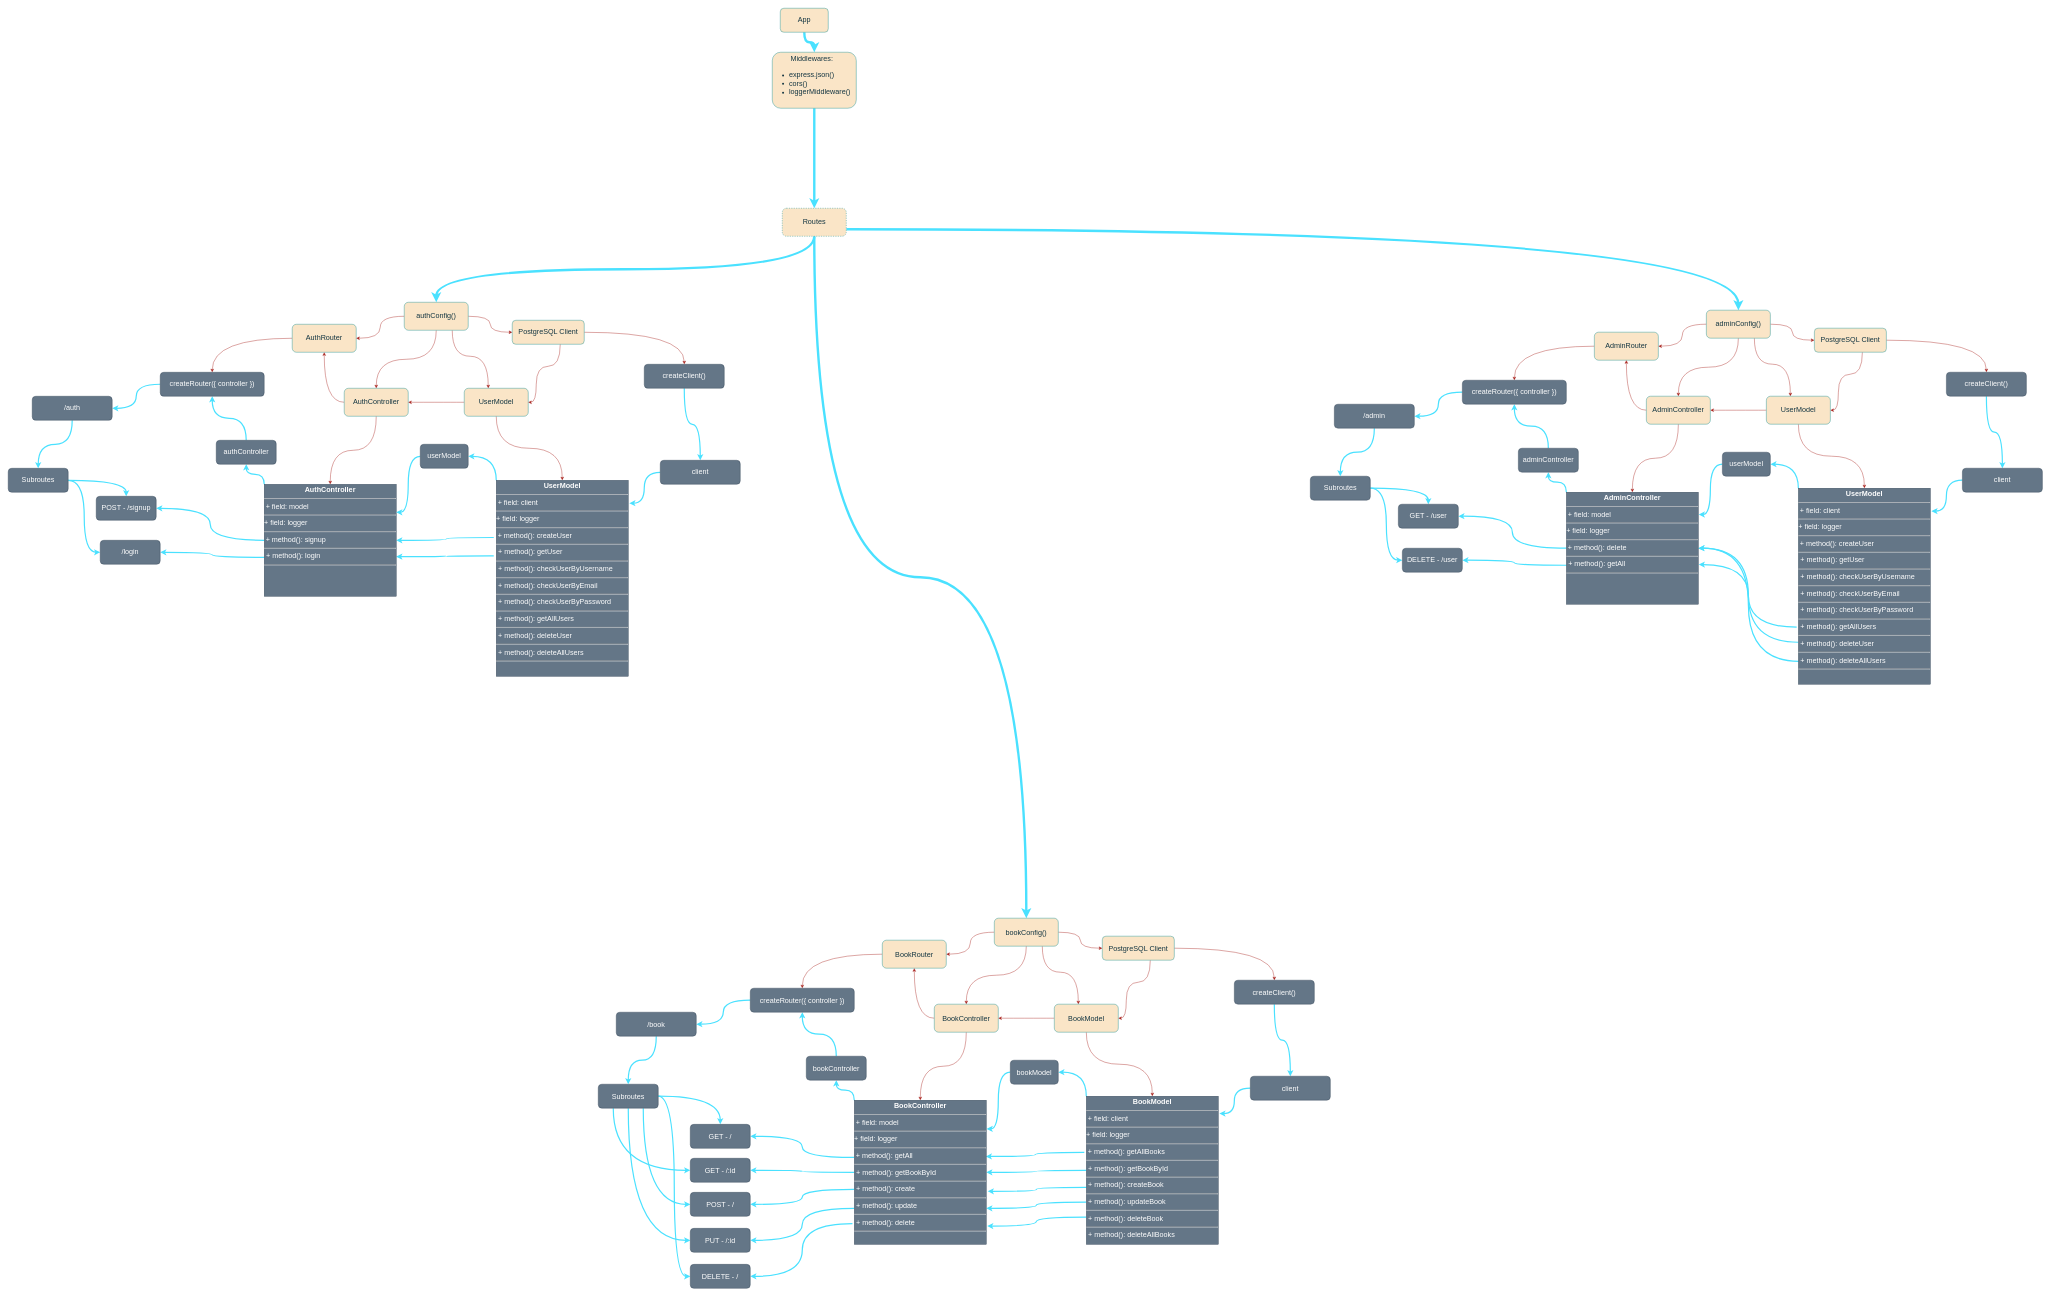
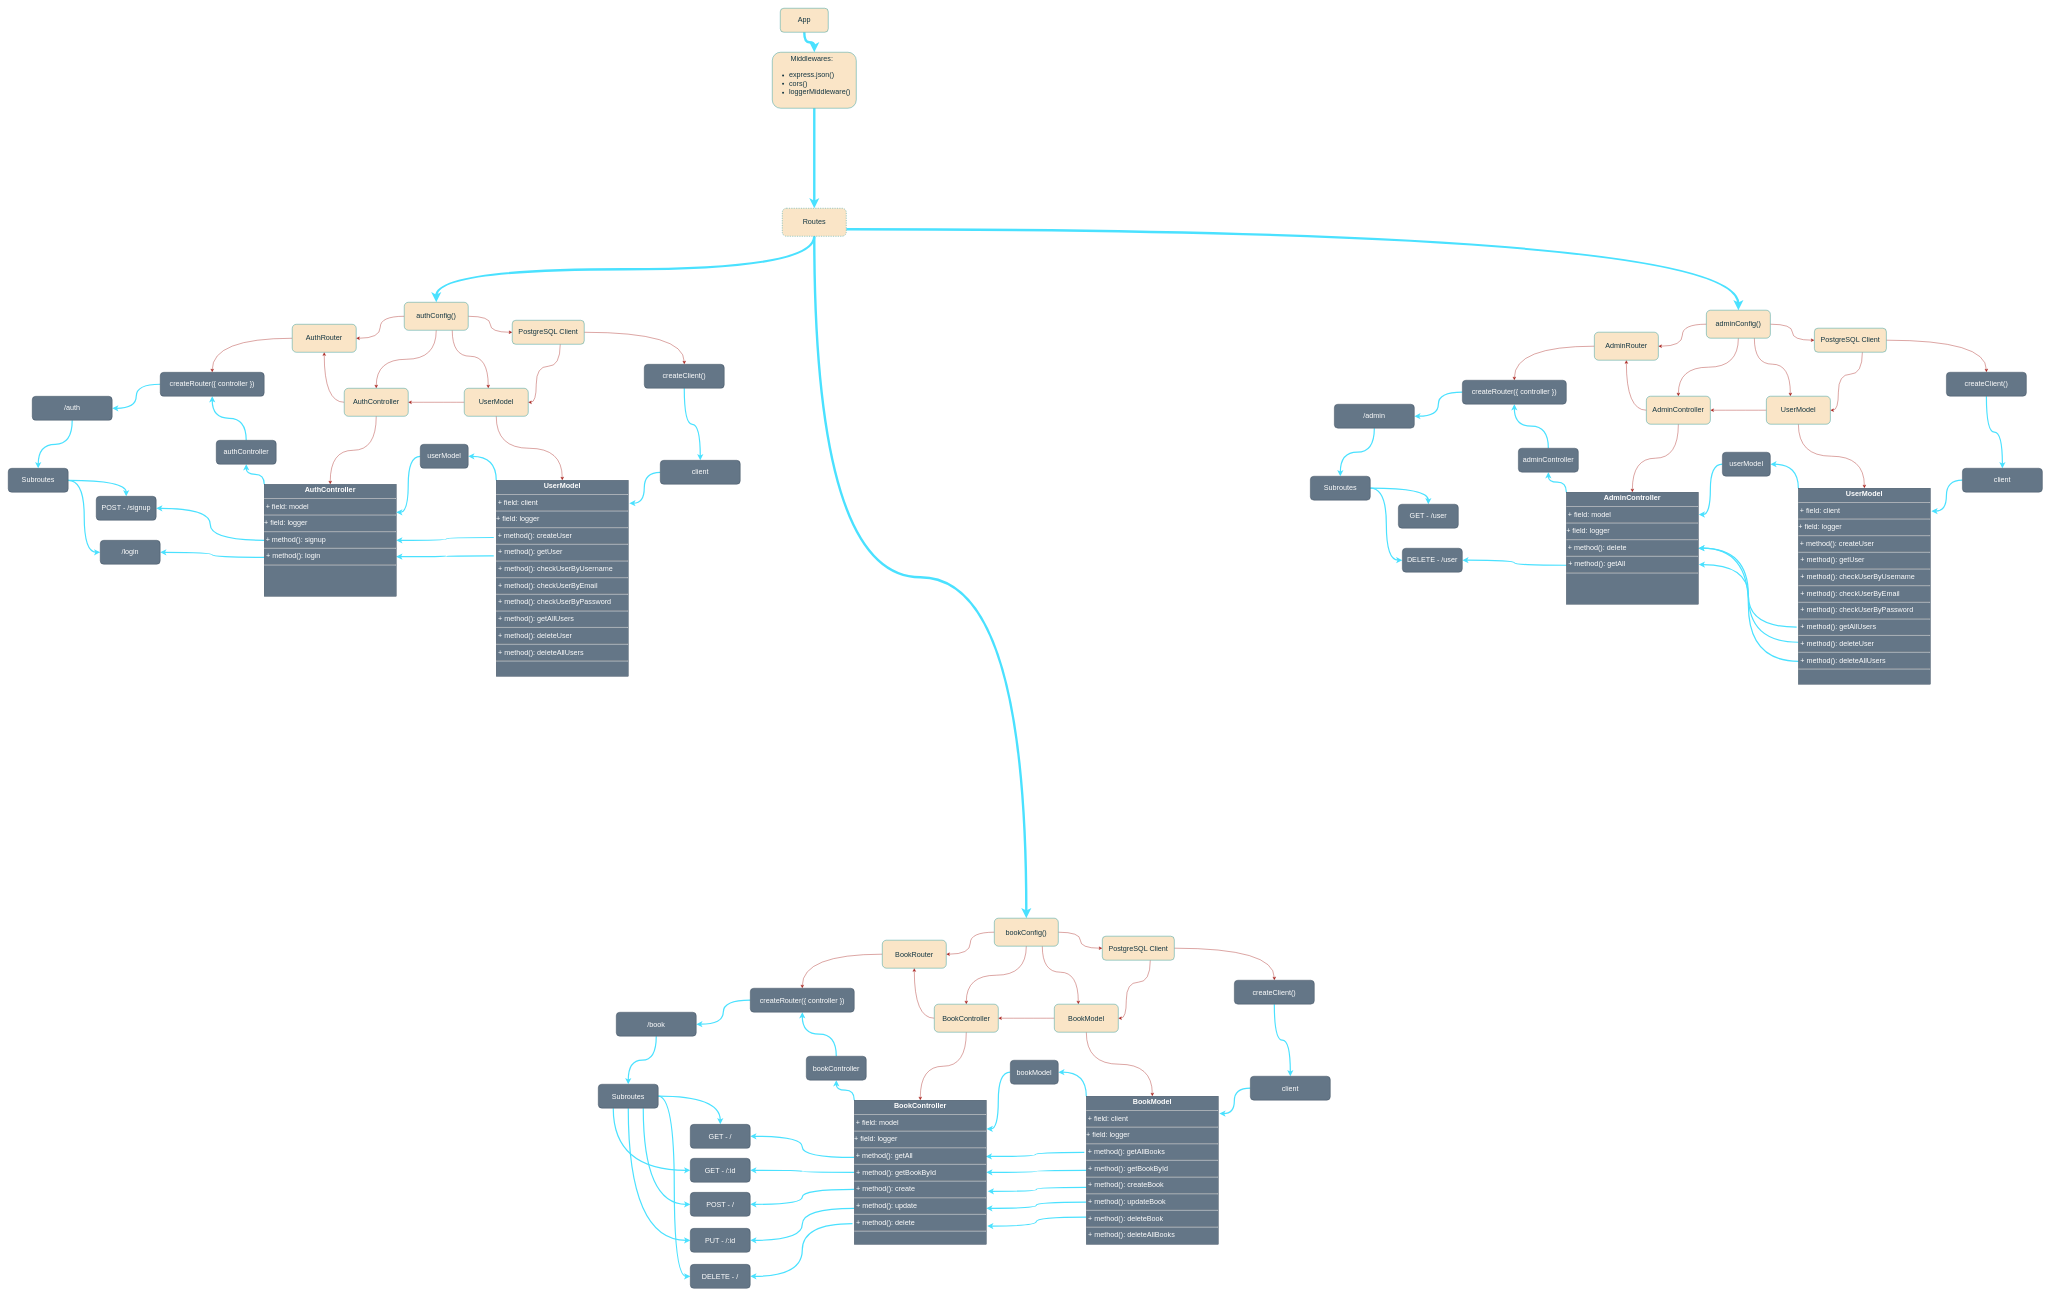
(1513, 535) -> none
